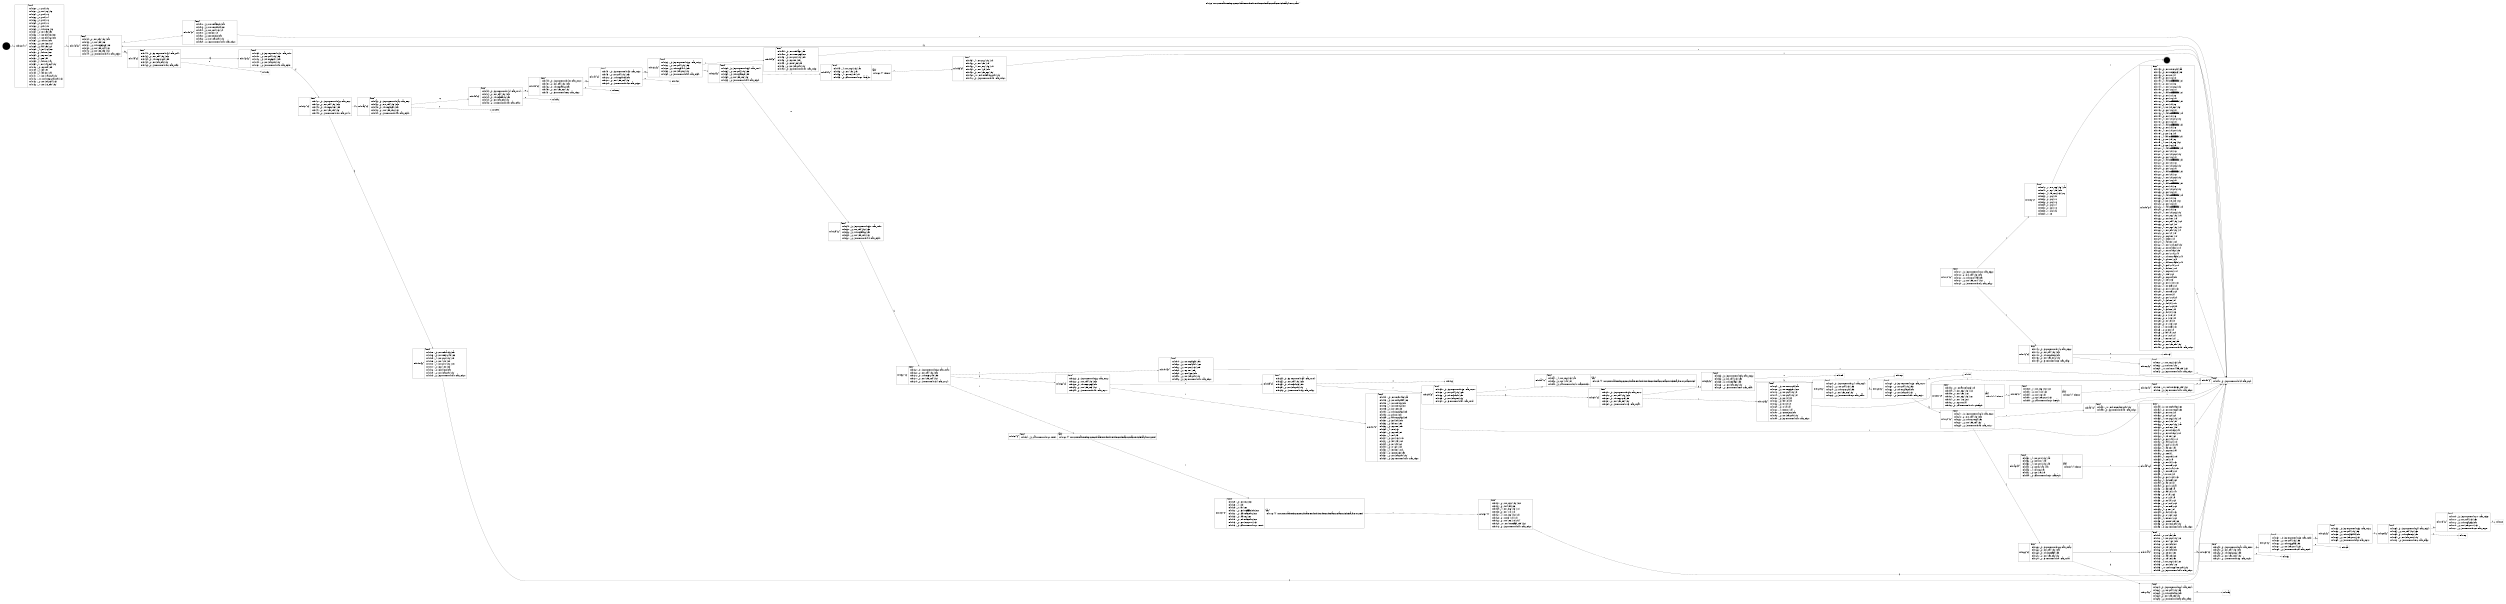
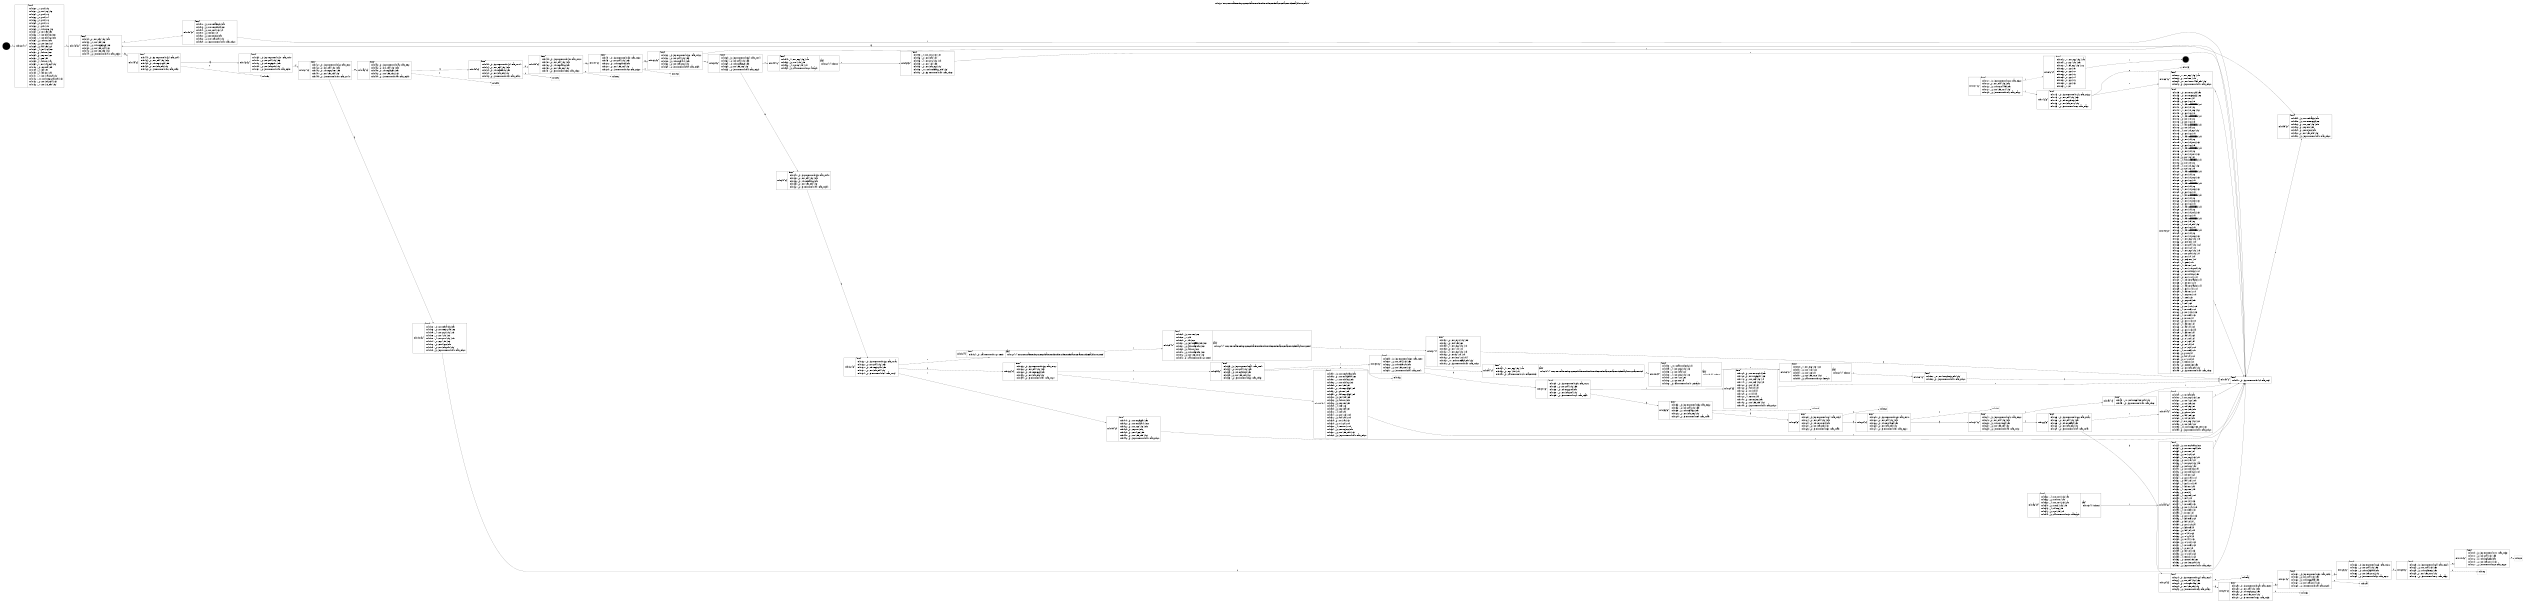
(1670, 50) -> (2274, 258)
none -> (1646, 373)
(2196, 552) -> (2215, 587)
